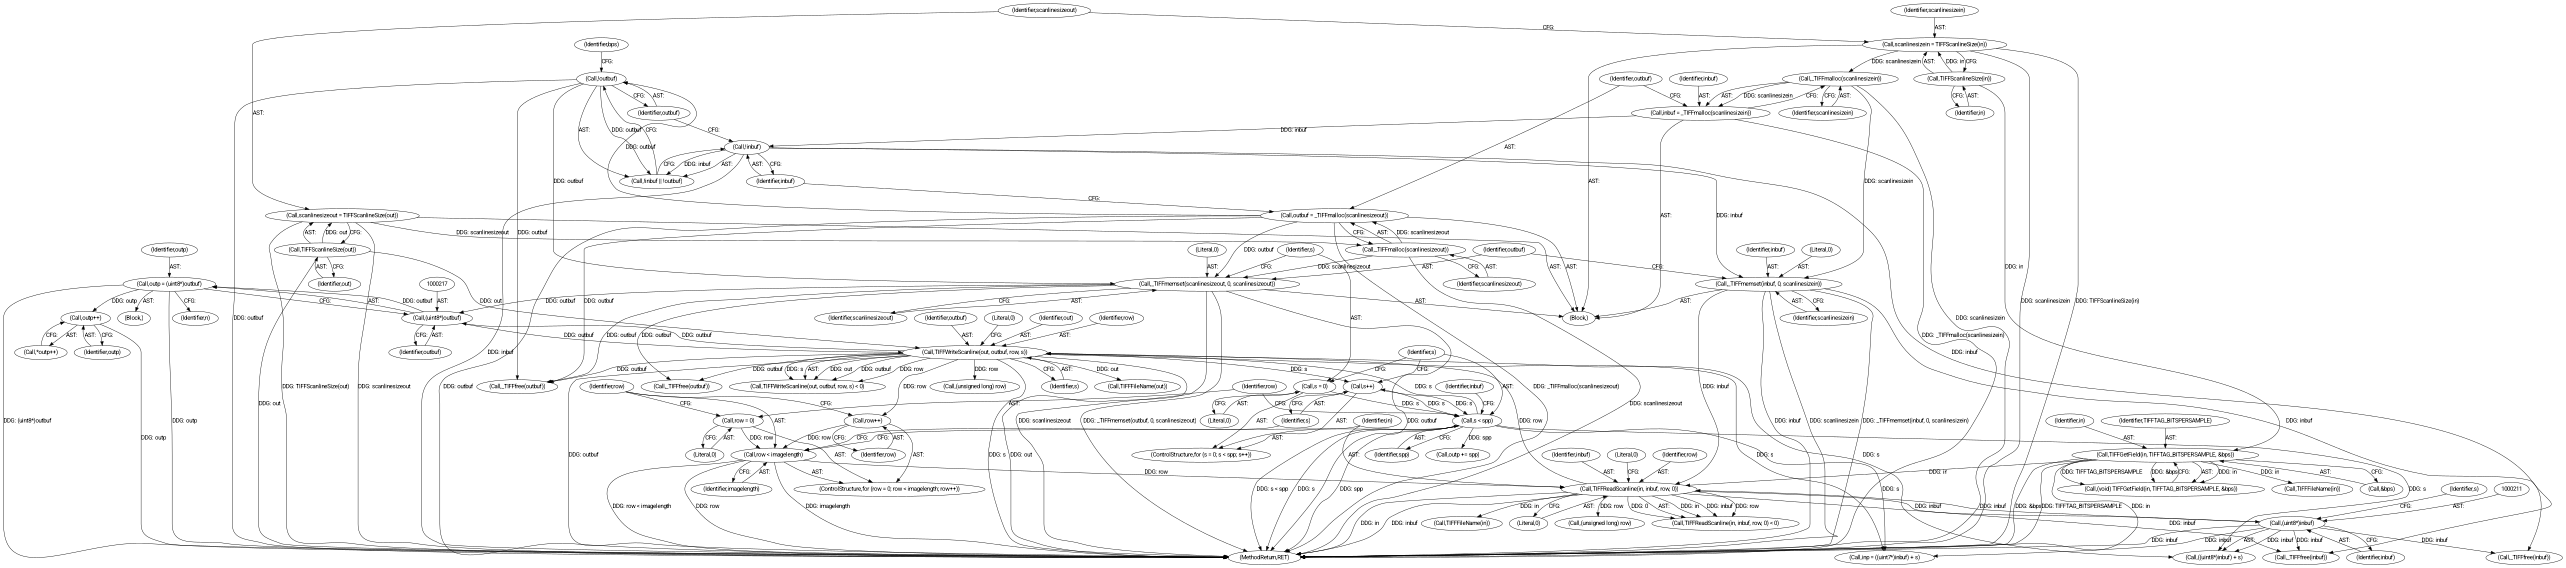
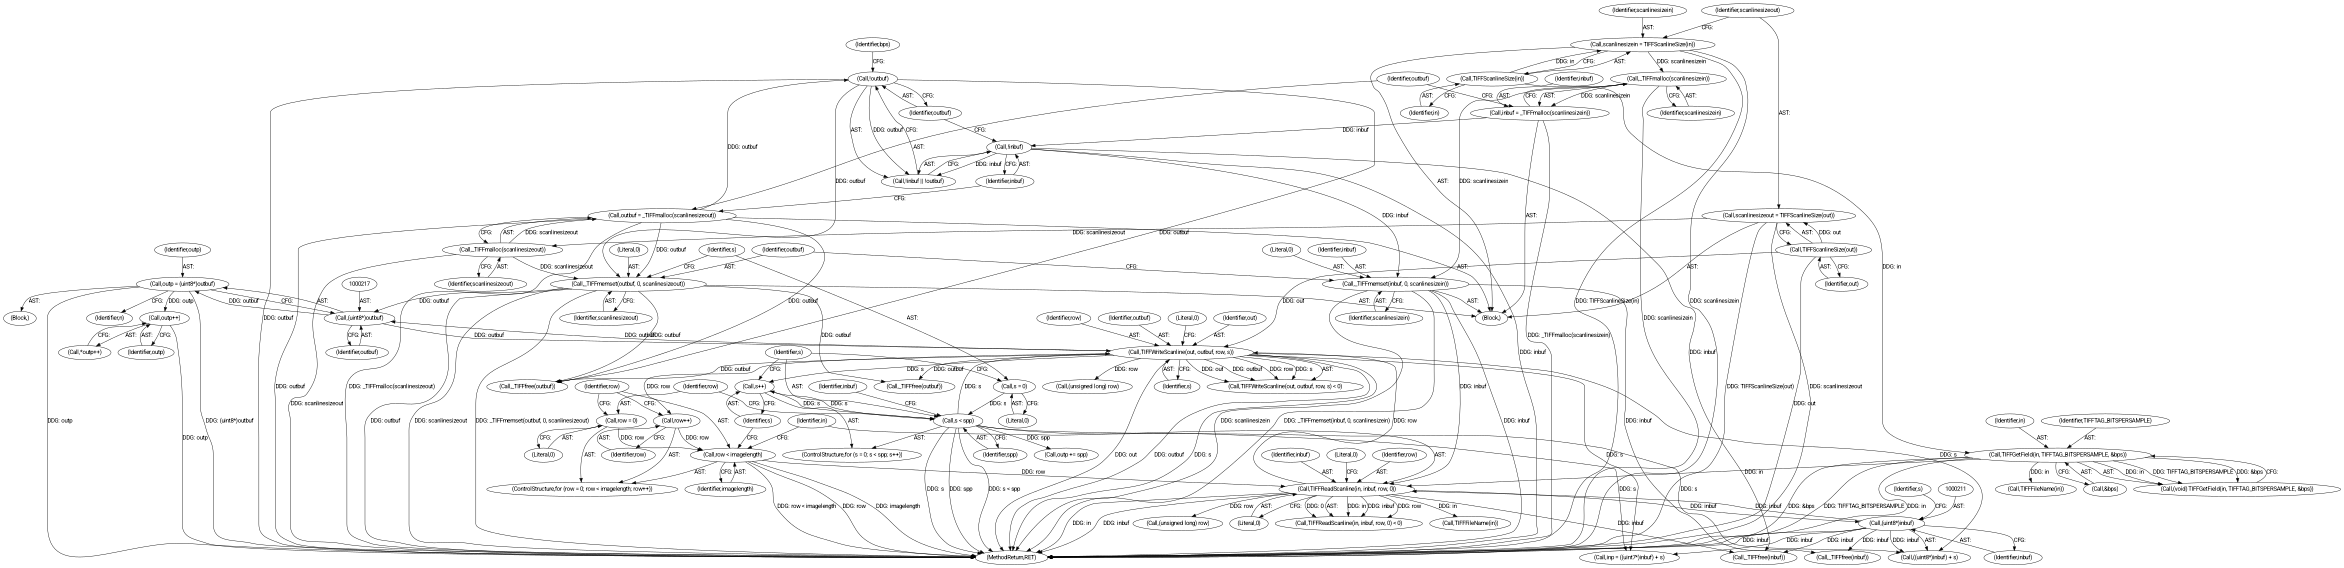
(1207, 284) -> (628, 284)
(1138, 387) -> none
(1256, 414) -> none
